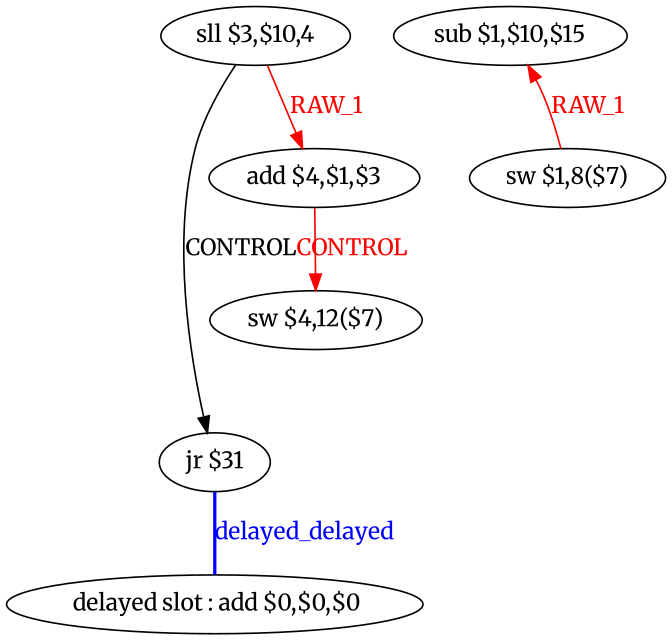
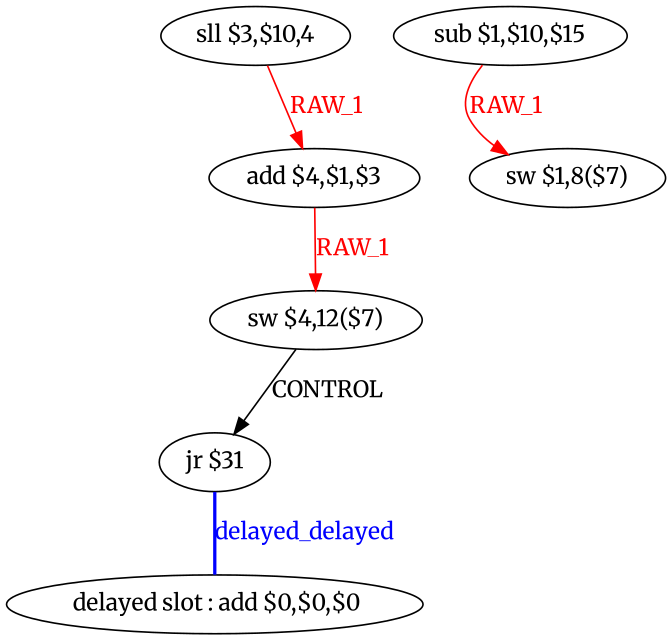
(550, 114) -> (466, 109)
(184, 236) -> (270, 385)
(353, 249) -> (353, 249)
